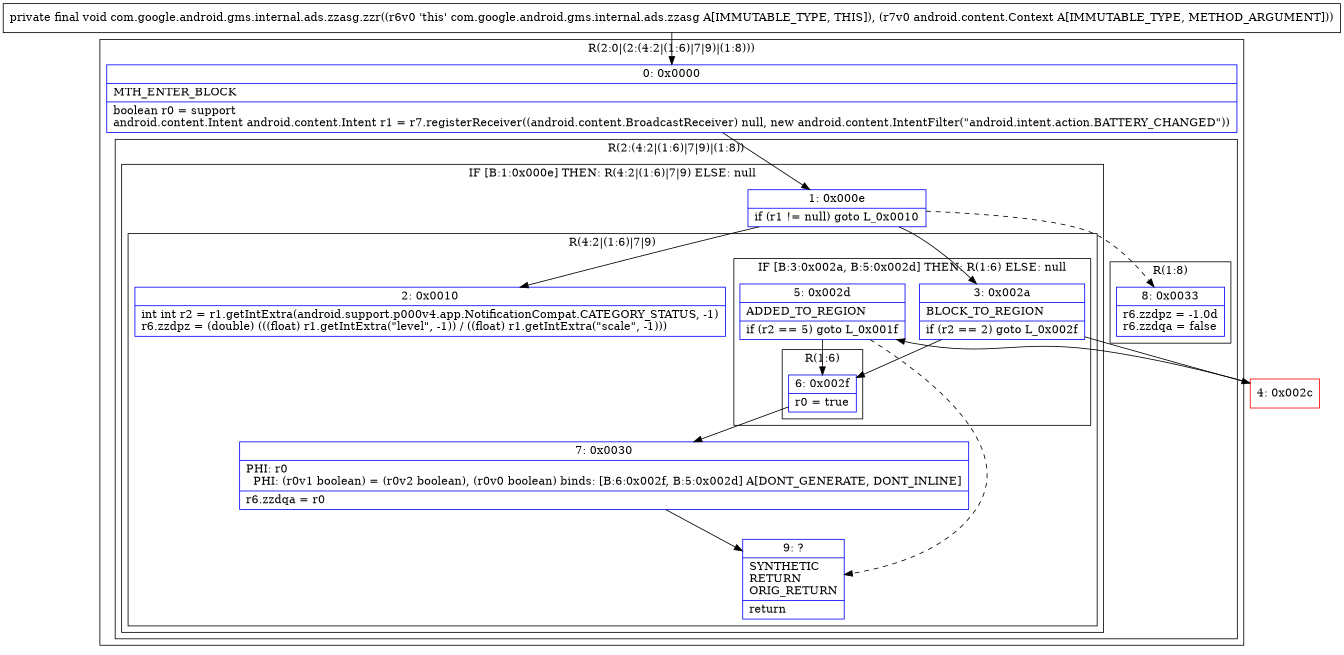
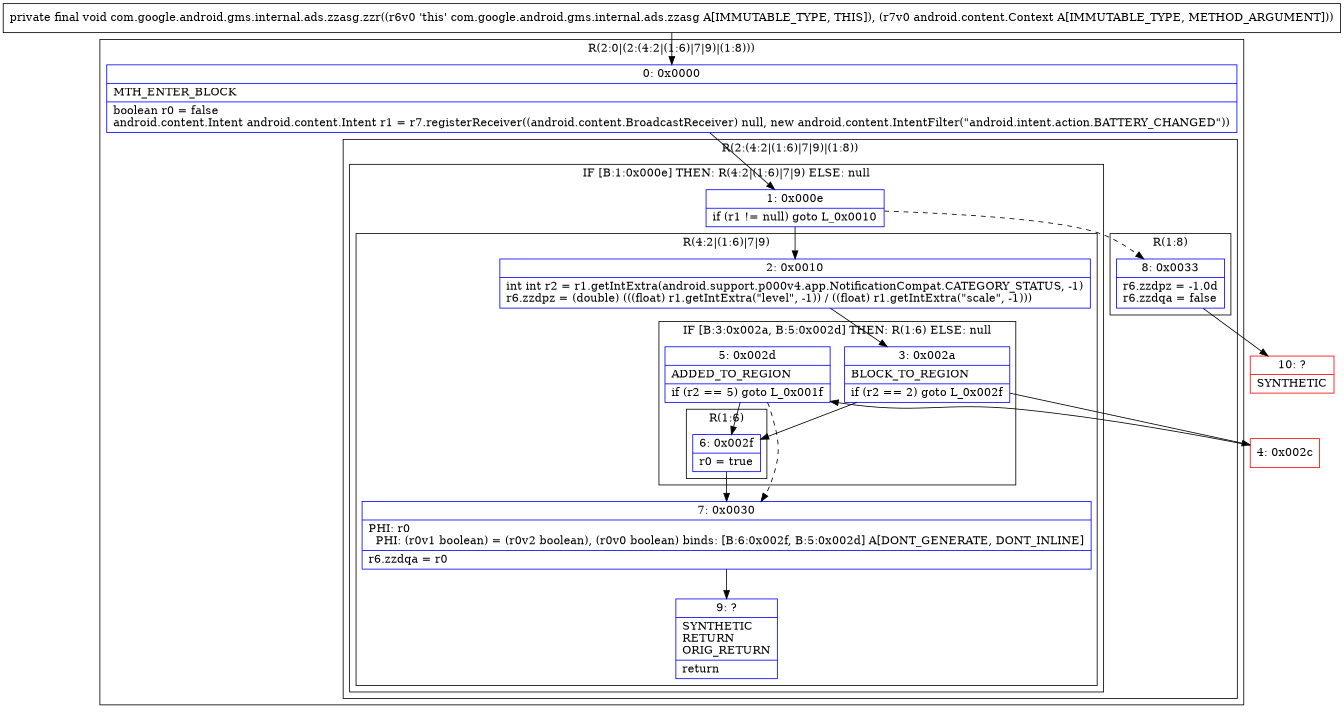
(175, 111) -> (166, 111)
(937, 250) -> (858, 327)
none -> (1292, 375)
(986, 472) -> (778, 449)
